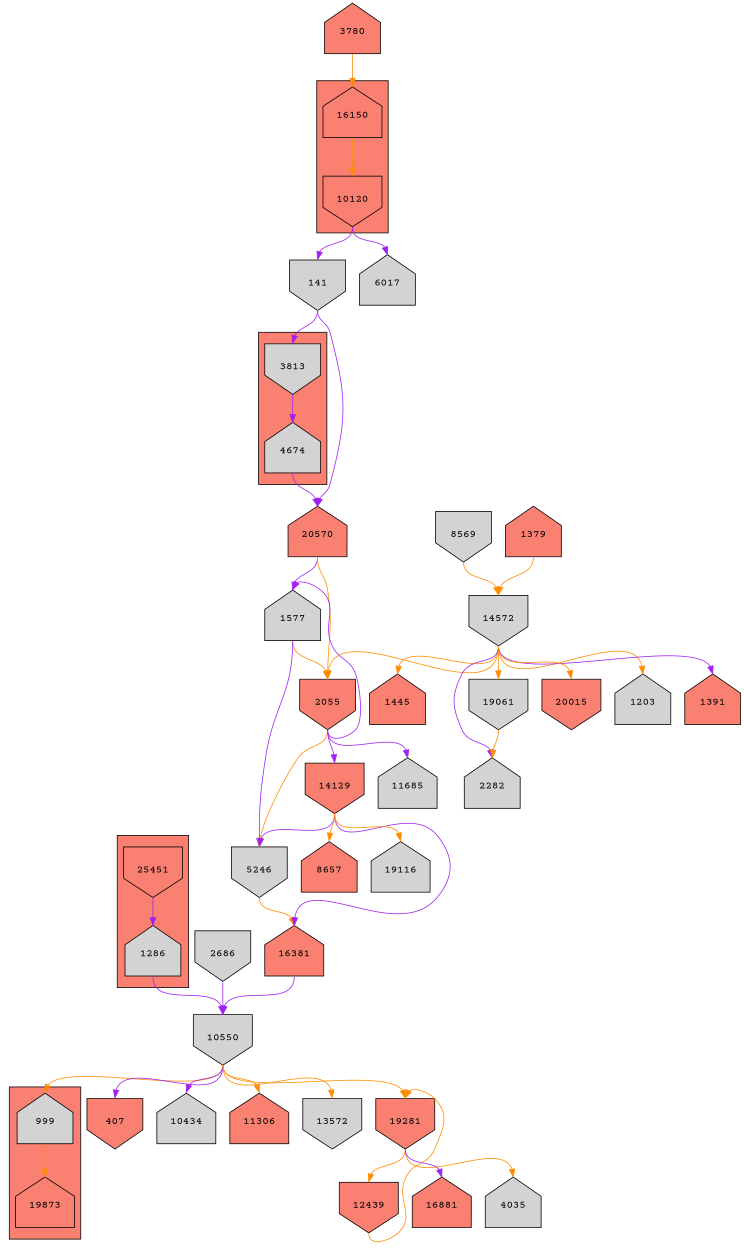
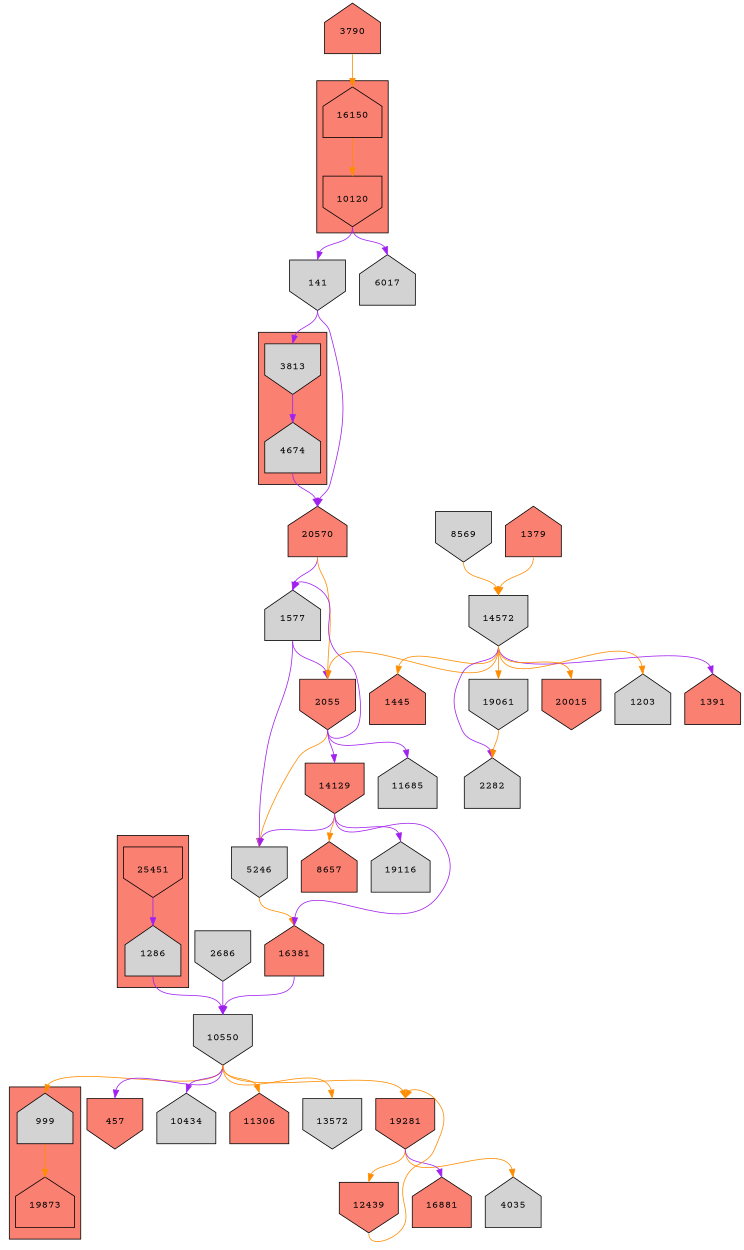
(352, 31) -> (352, 31)
(306, 658) -> (306, 658)
(364, 827) -> (364, 827)
(115, 1121) -> (115, 1121)
